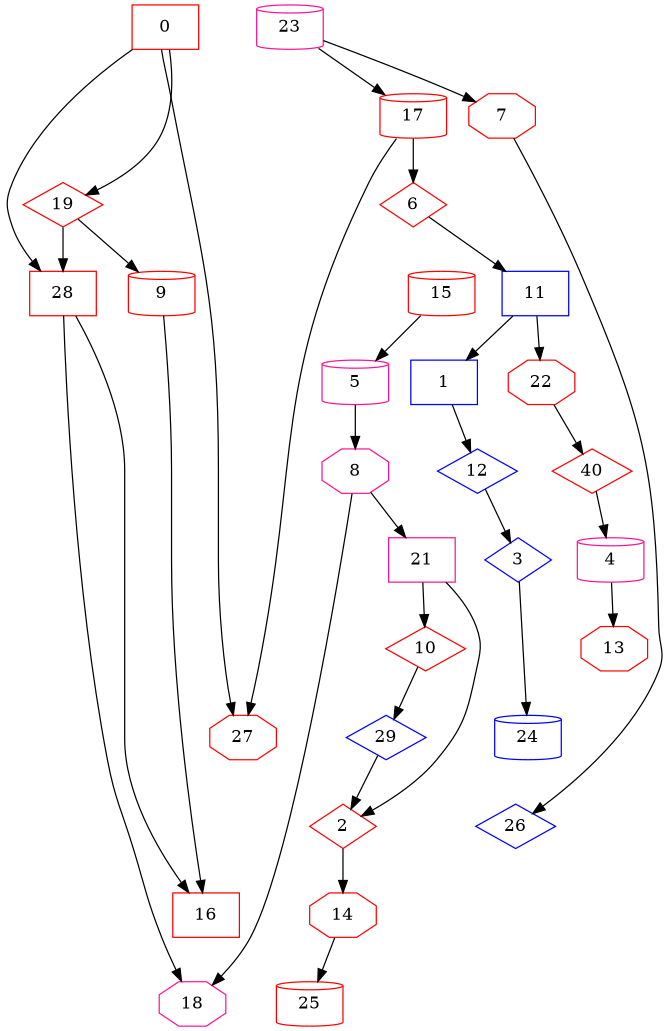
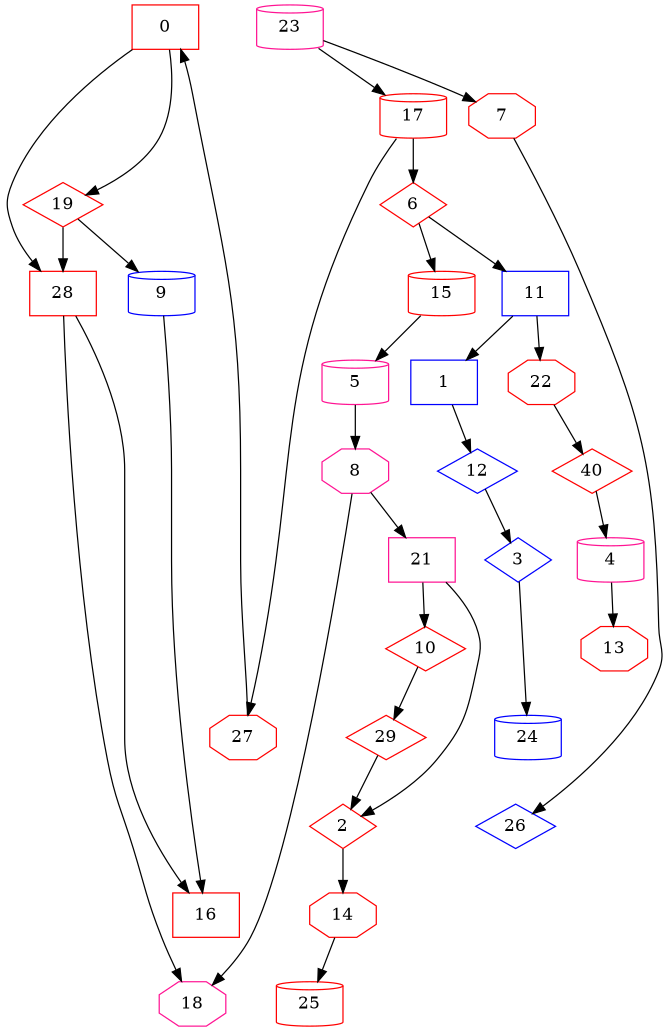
none -> (425, 241)
(162, 294) -> (162, 294)
(216, 374) -> (239, 386)
(386, 738) -> (386, 738)
